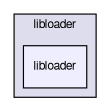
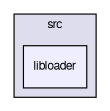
(55, 25) -> (55, 25)
